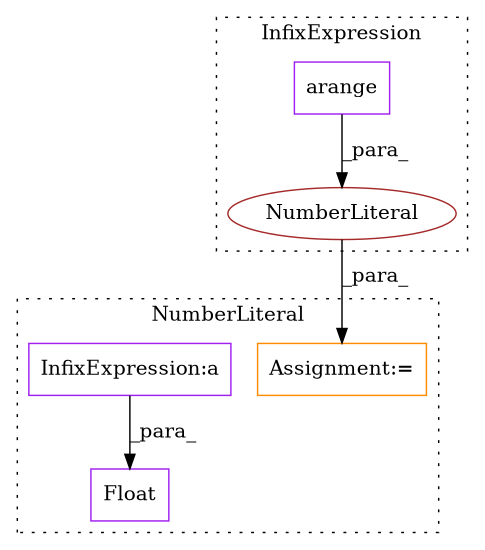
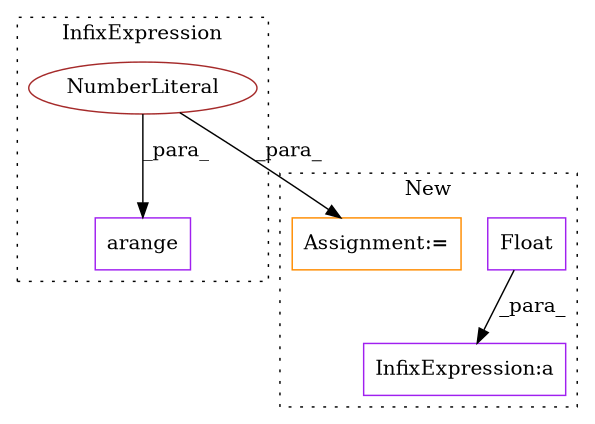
(342, 144) -> (143, 158)
(228, 315) -> (429, 190)
(130, 425) -> (499, 300)
